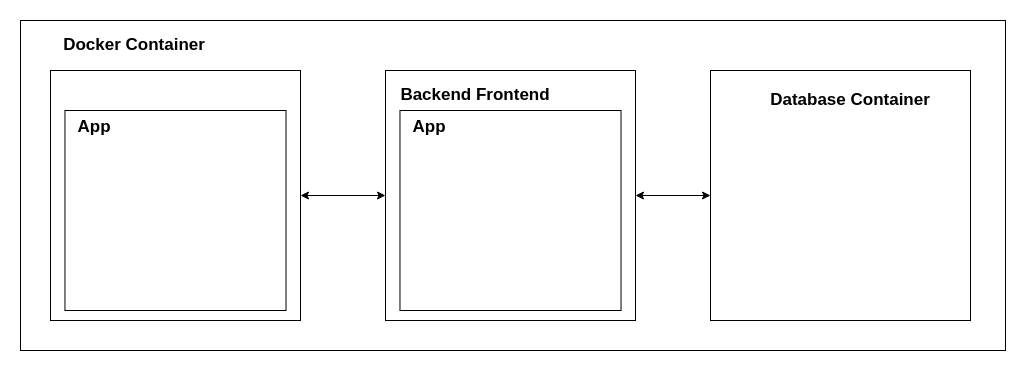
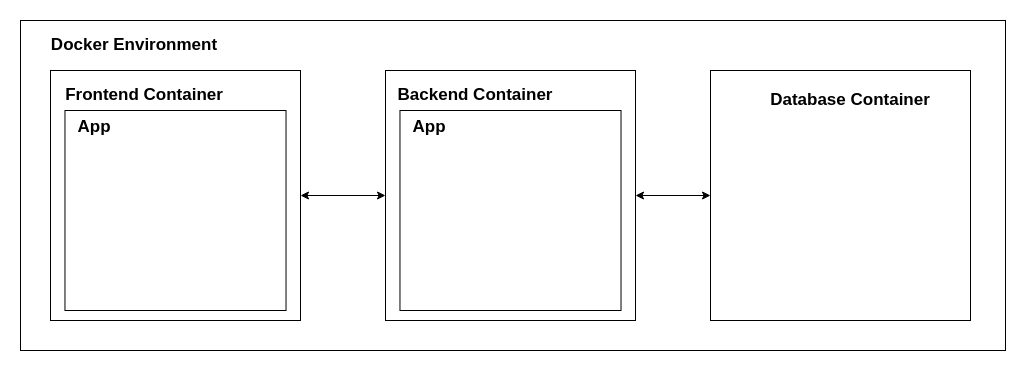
(135, 46) -> (135, 46)
none -> (145, 96)
(476, 96) -> (476, 96)
